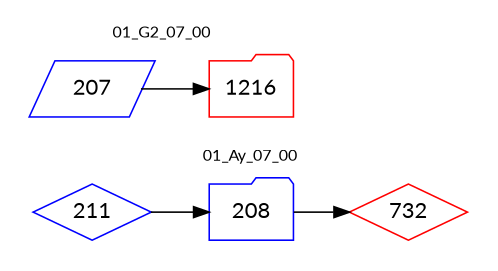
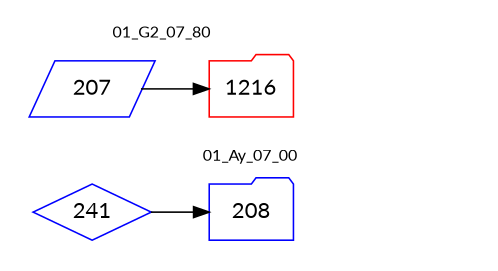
(162, 34) -> (162, 34)
(92, 212) -> (92, 212)
(408, 212) -> none
